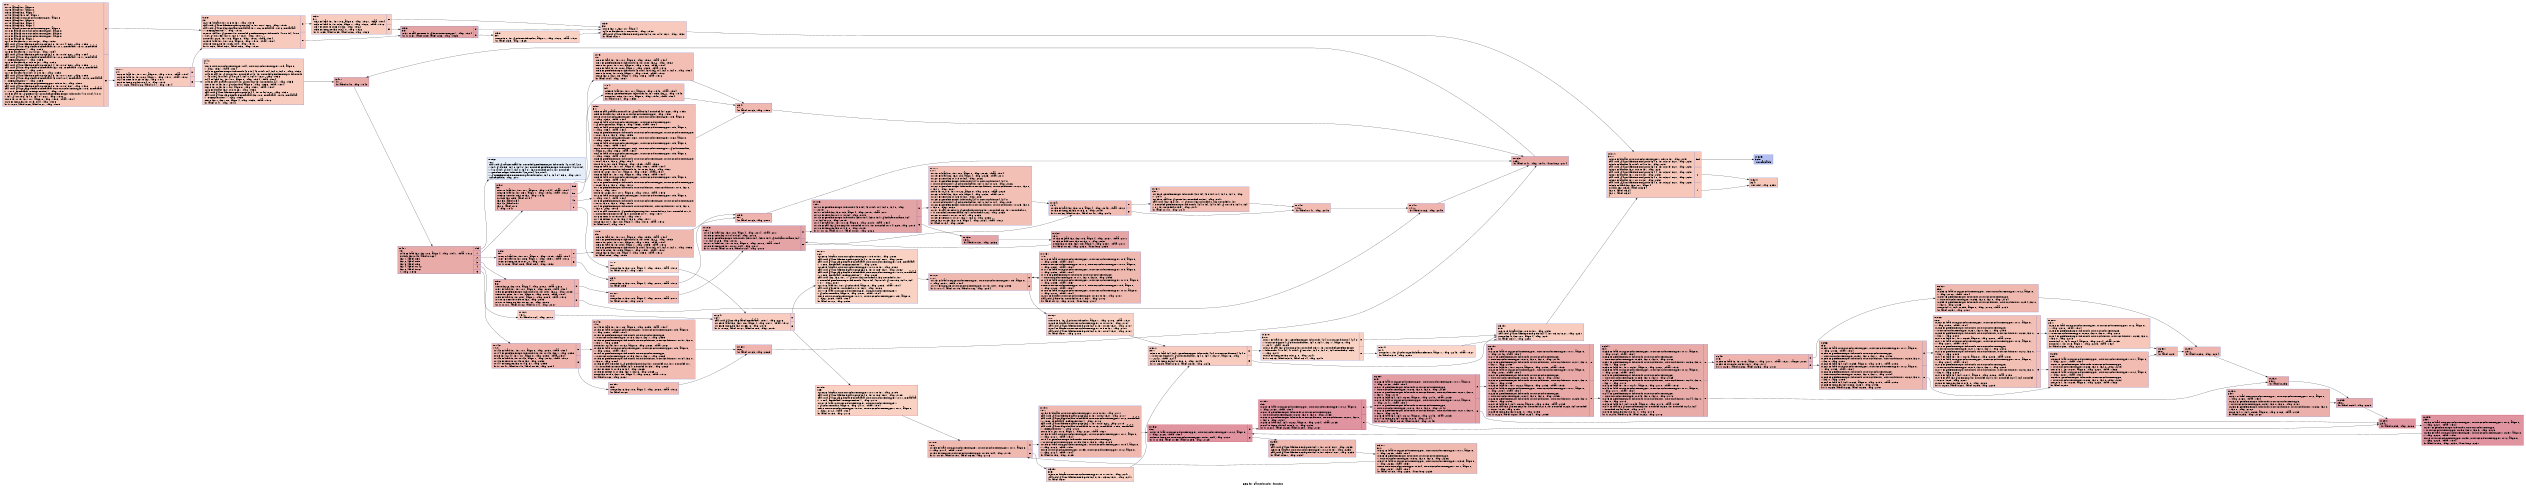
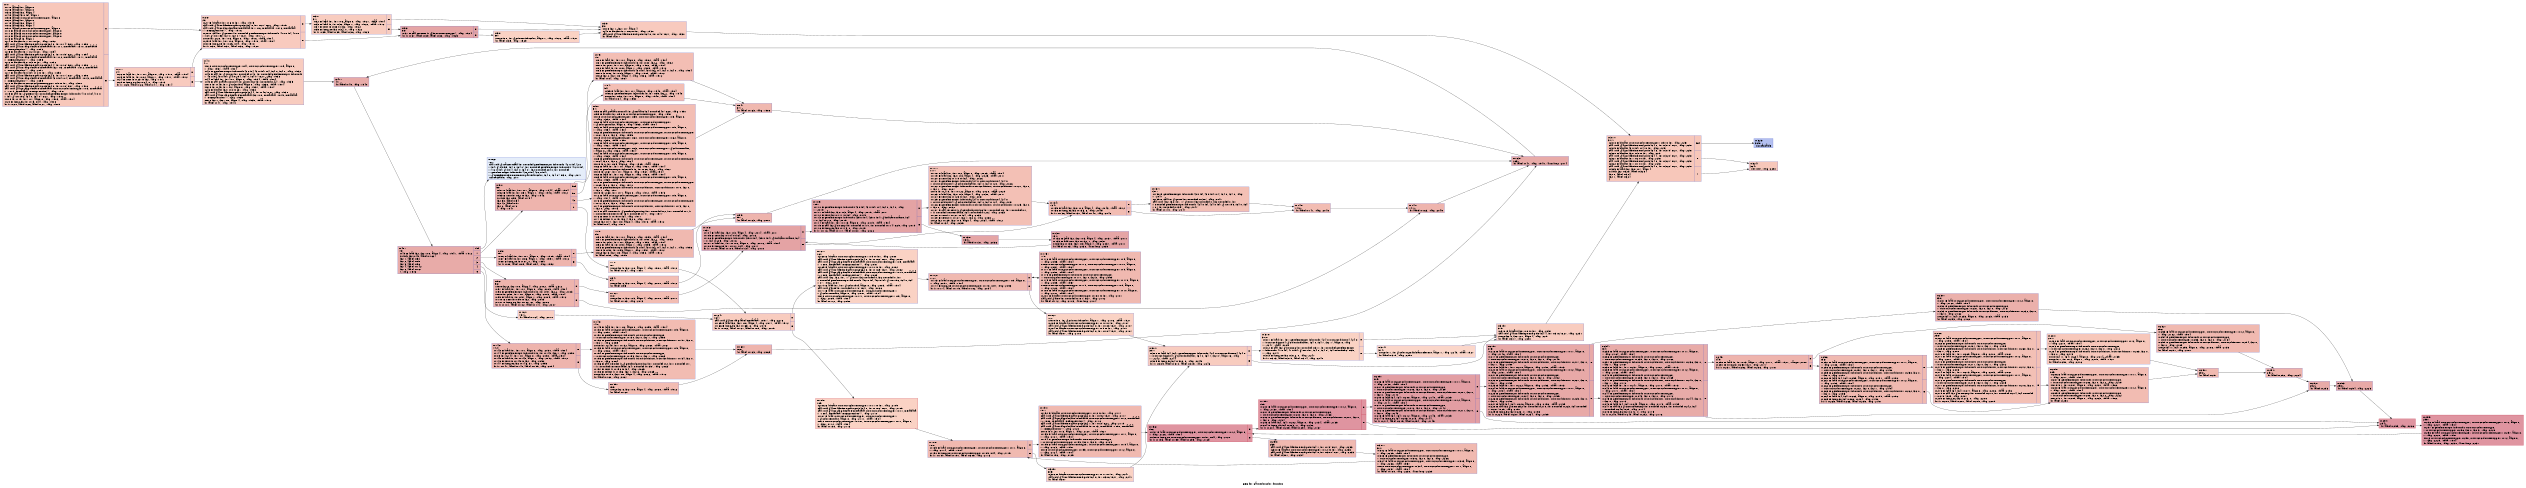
none -> (1762, 326)
